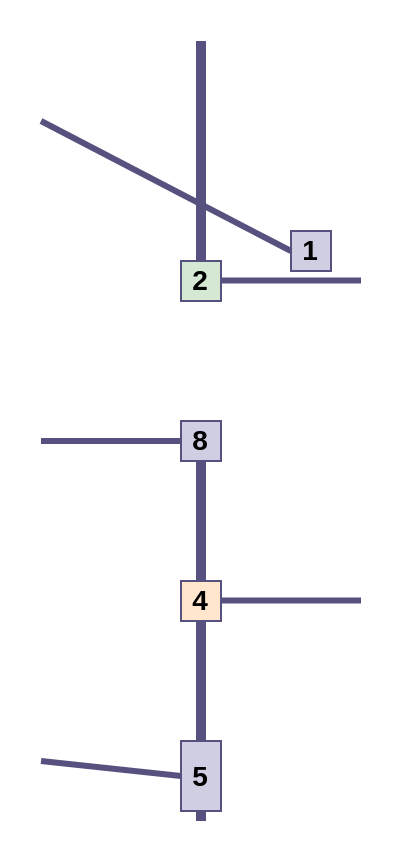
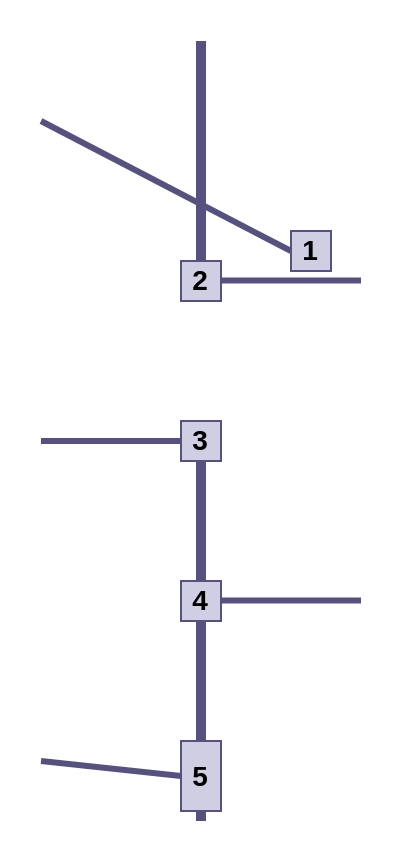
(201, 281) -> (201, 281)
(201, 441) -> (201, 441)
(201, 601) -> (201, 601)
